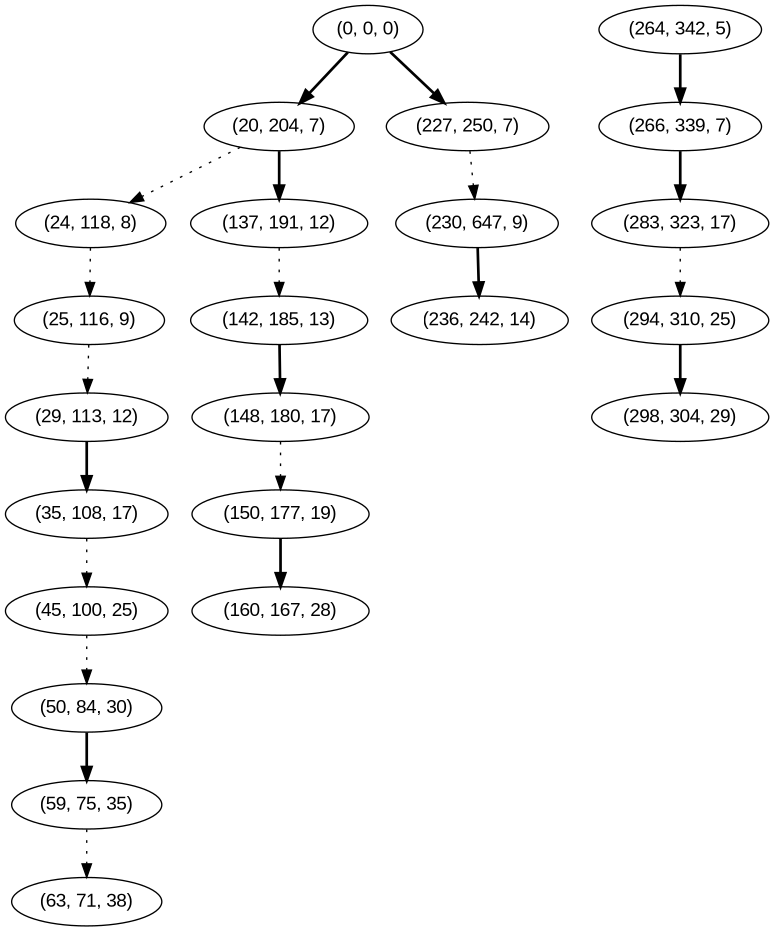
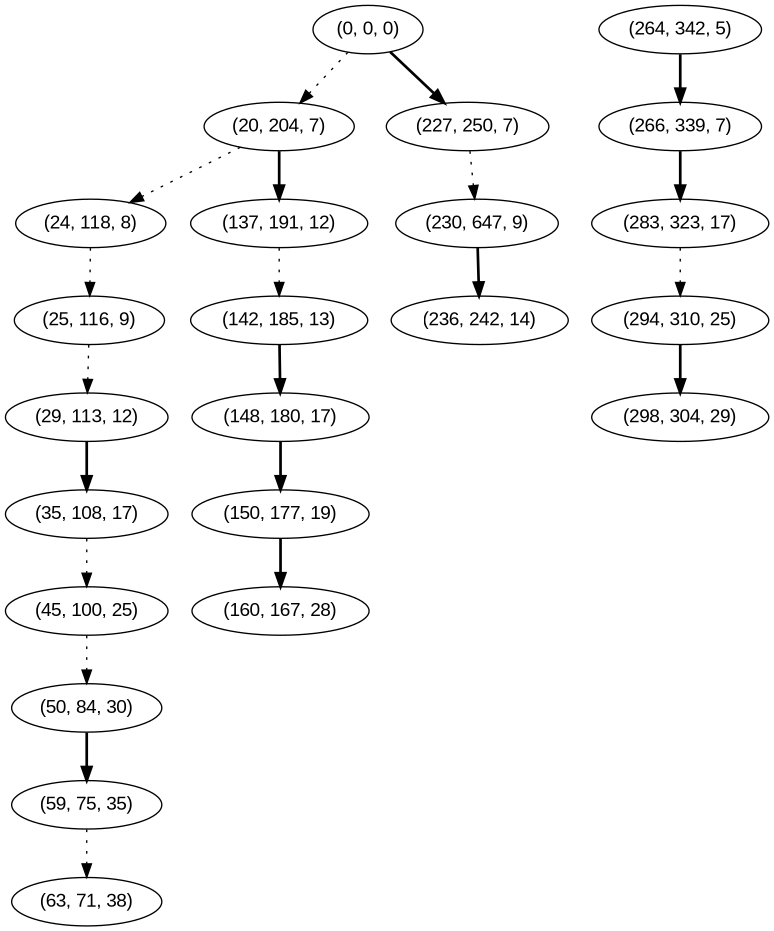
(329, 73) -> (329, 73)
(281, 459) -> (281, 459)
